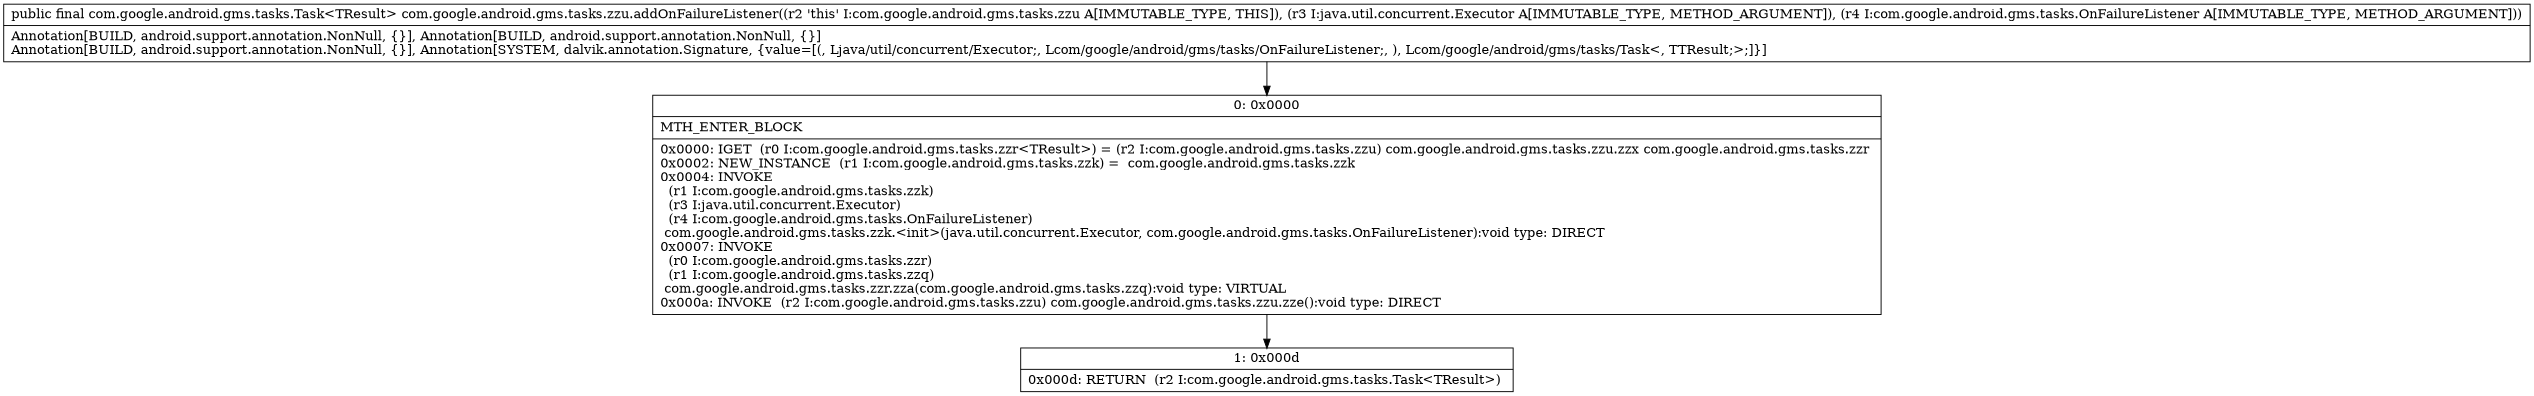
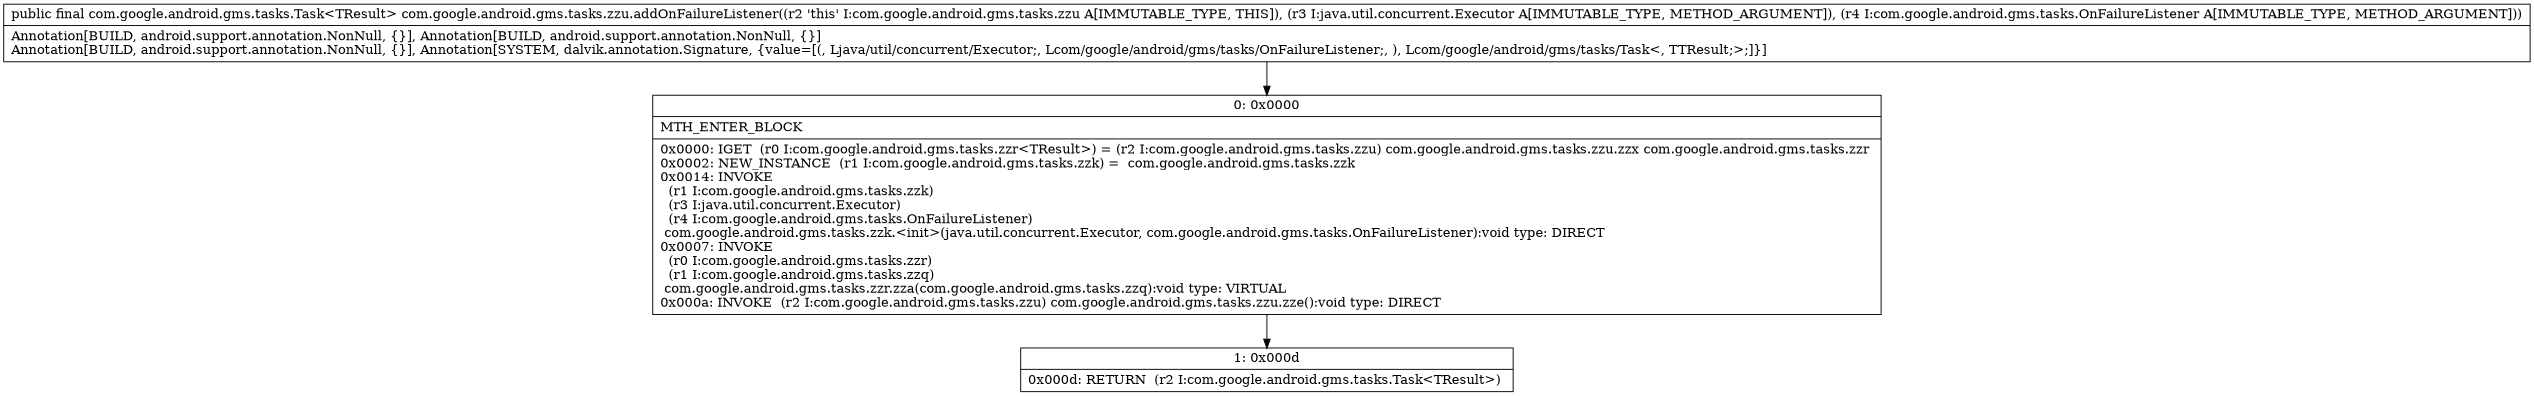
(721, 177) -> (721, 177)
